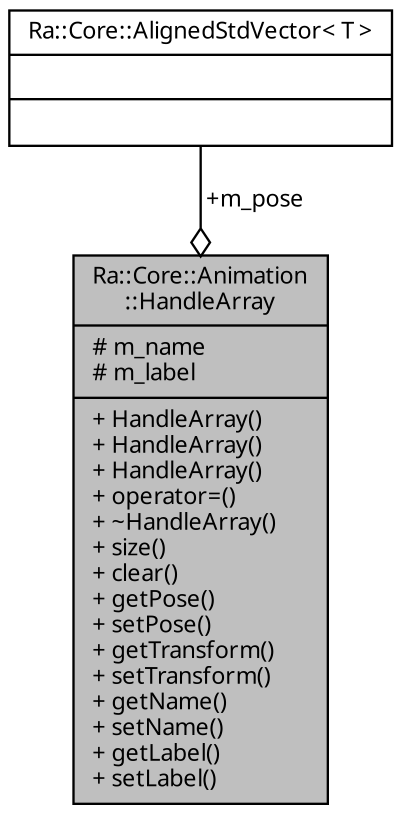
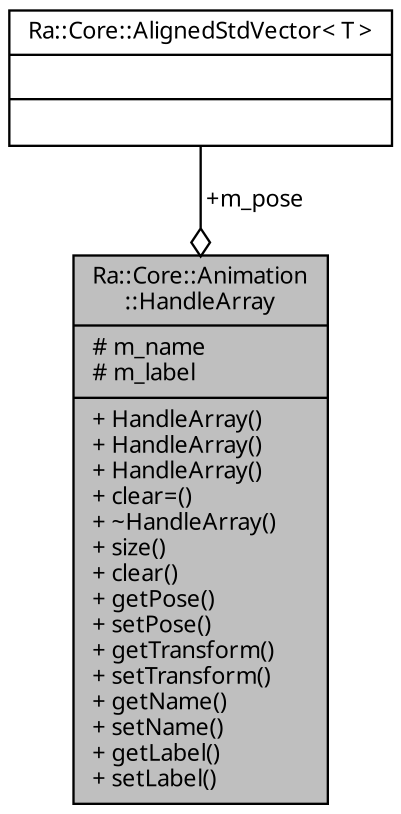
(164, 497) -> (142, 497)
